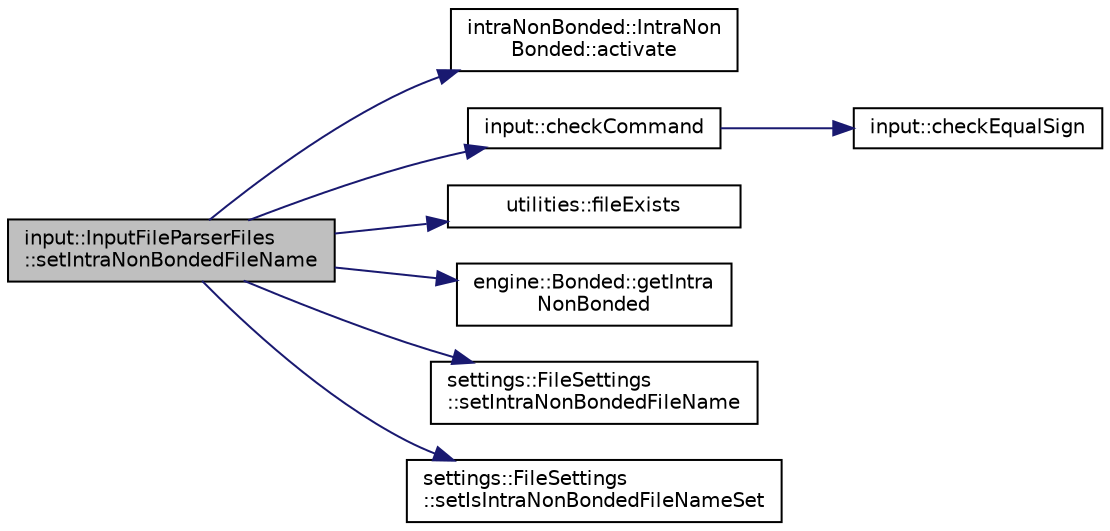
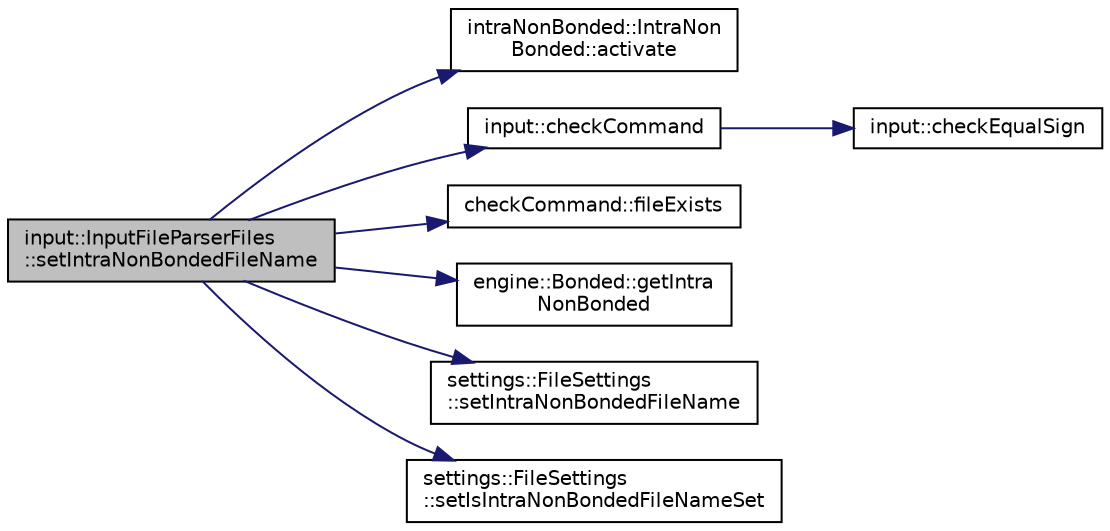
(594, 206) -> (594, 206)
